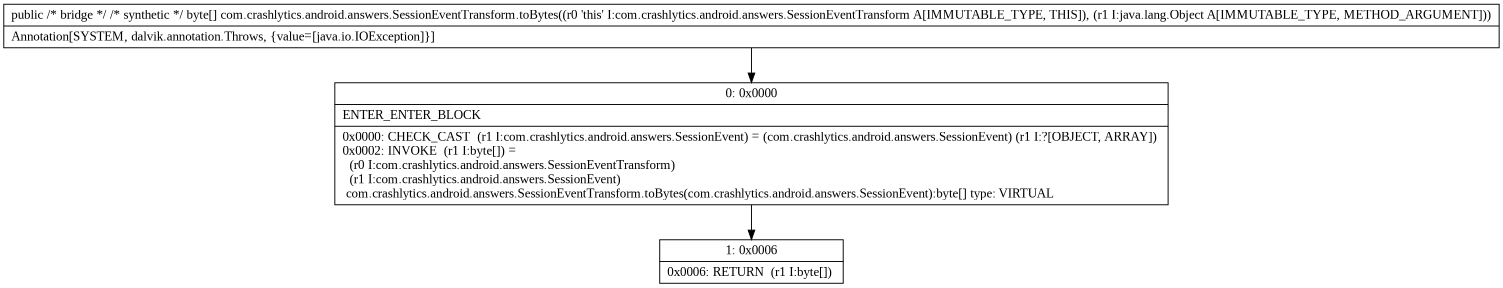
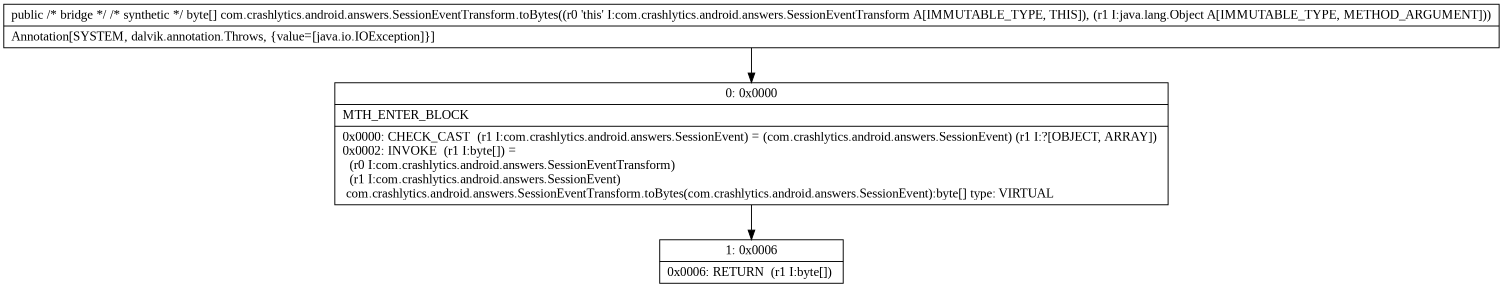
(412, 115) -> (406, 115)
